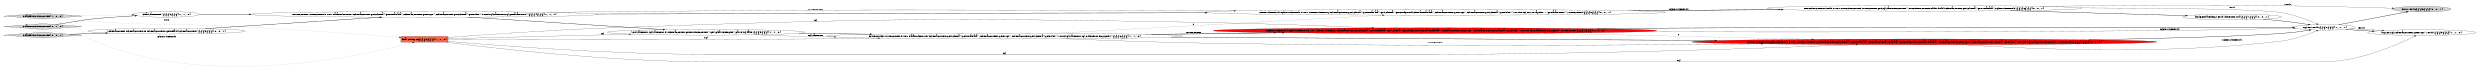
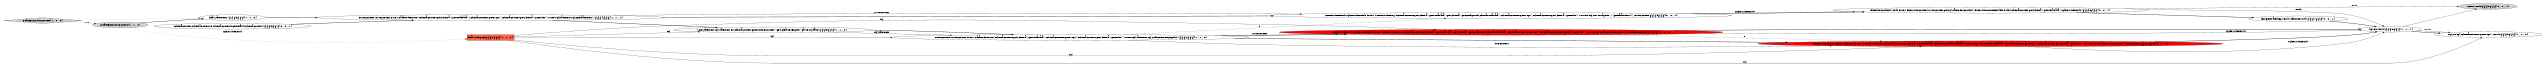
(2373, 18) -> (2439, 18)
(228, 26) -> (80, 23)
(43, 27) -> (120, 25)
(43, 35) -> none
